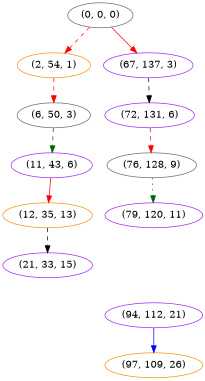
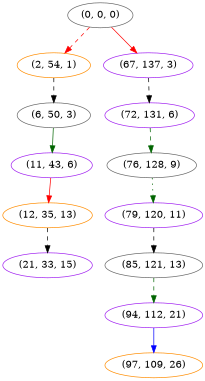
(54, 87) -> (54, 87)
(53, 137) -> (53, 137)
(151, 137) -> (151, 137)
none -> (154, 265)
